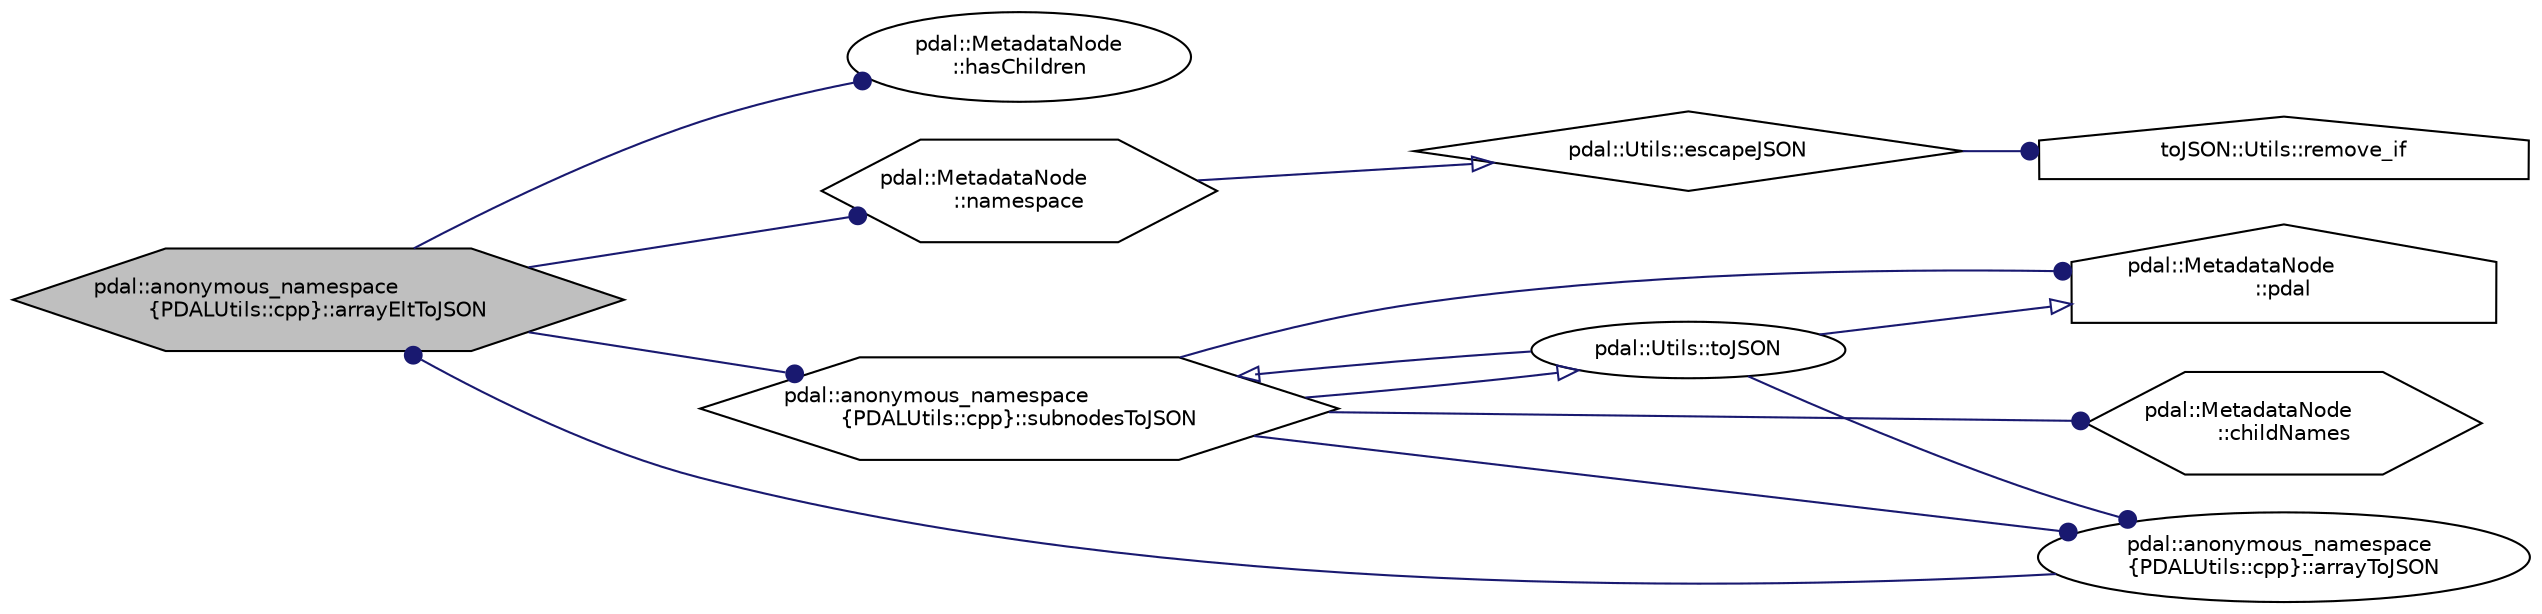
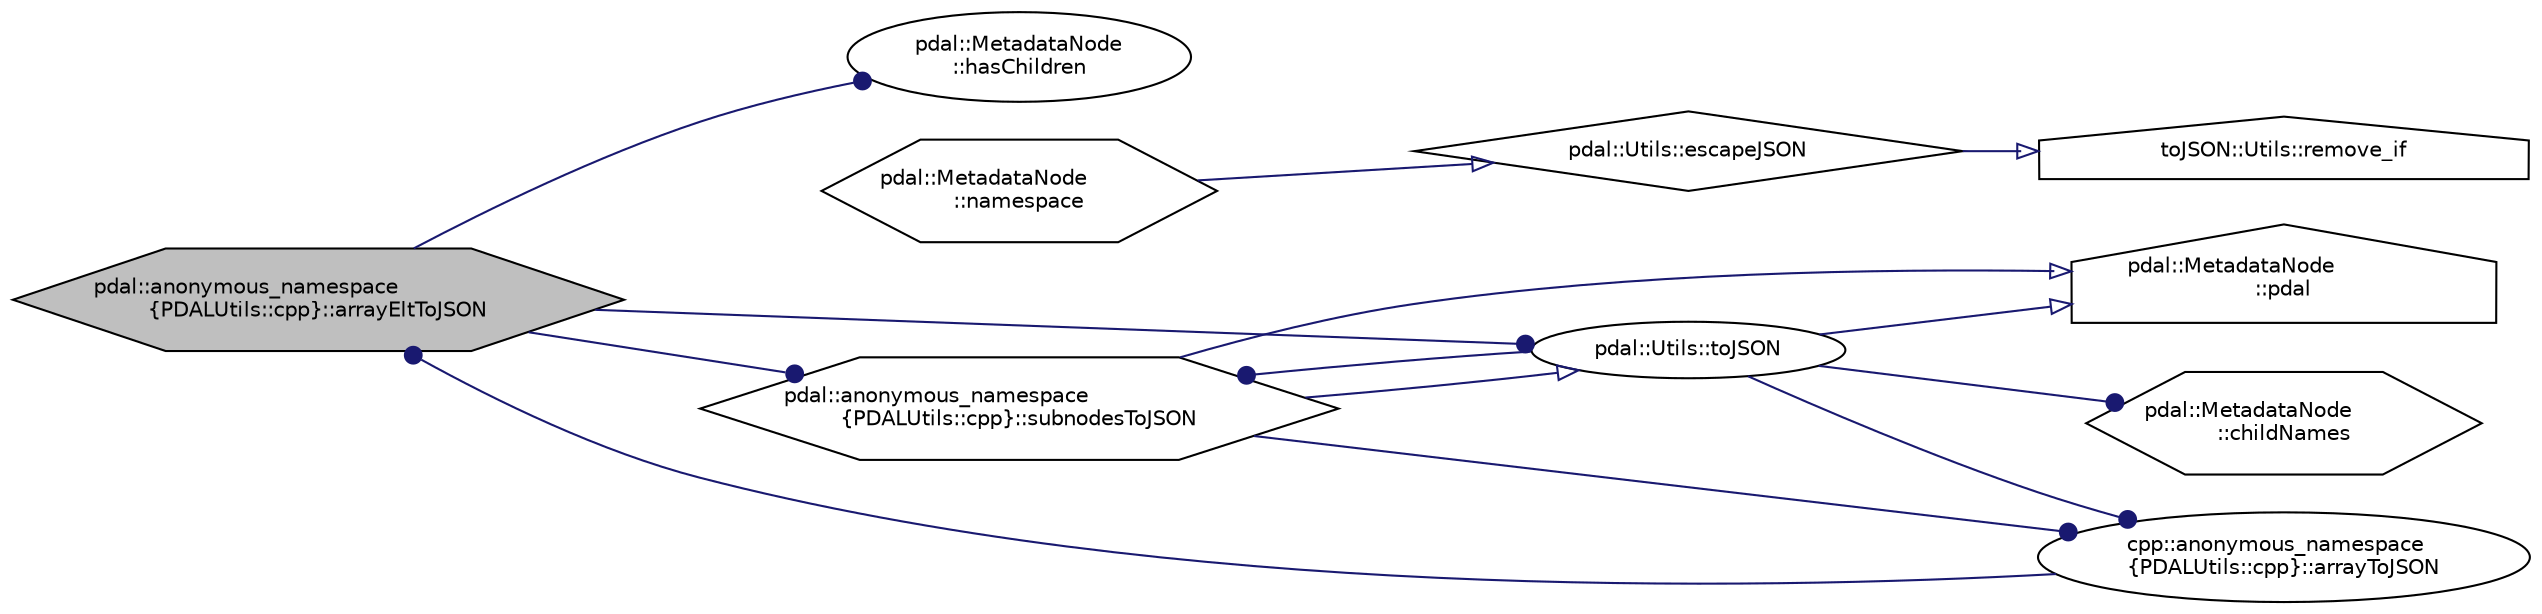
(1992, 151) -> (1992, 151)
(689, 242) -> (1056, 327)
(1614, 283) -> (1614, 283)
(1393, 362) -> (1393, 362)
(1701, 416) -> (1963, 384)
(2284, 557) -> (2284, 557)
